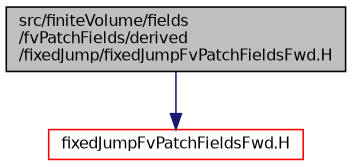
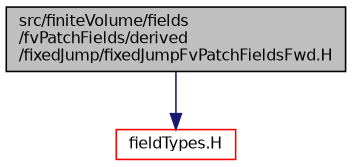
(176, 145) -> (176, 145)
